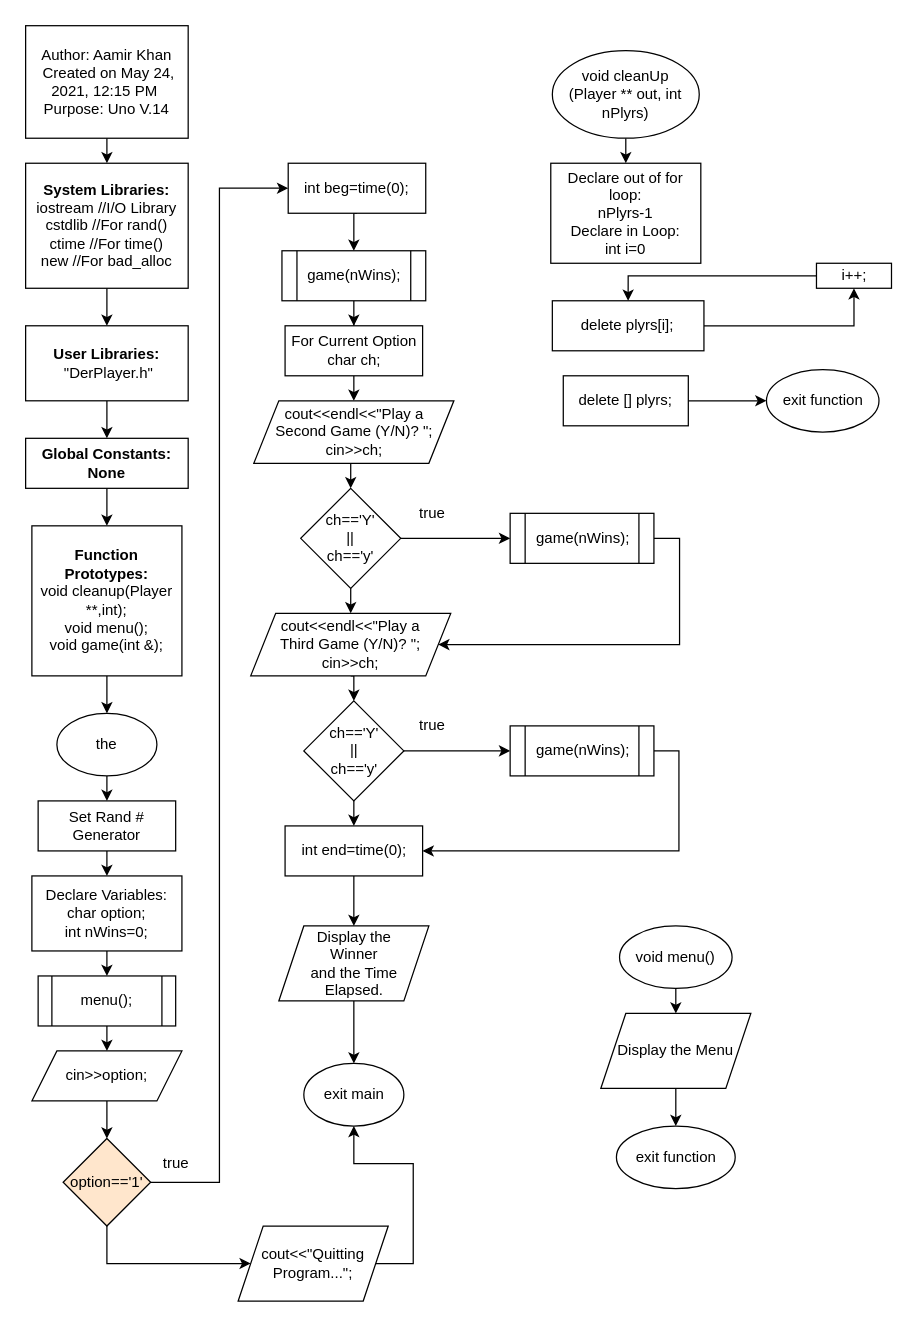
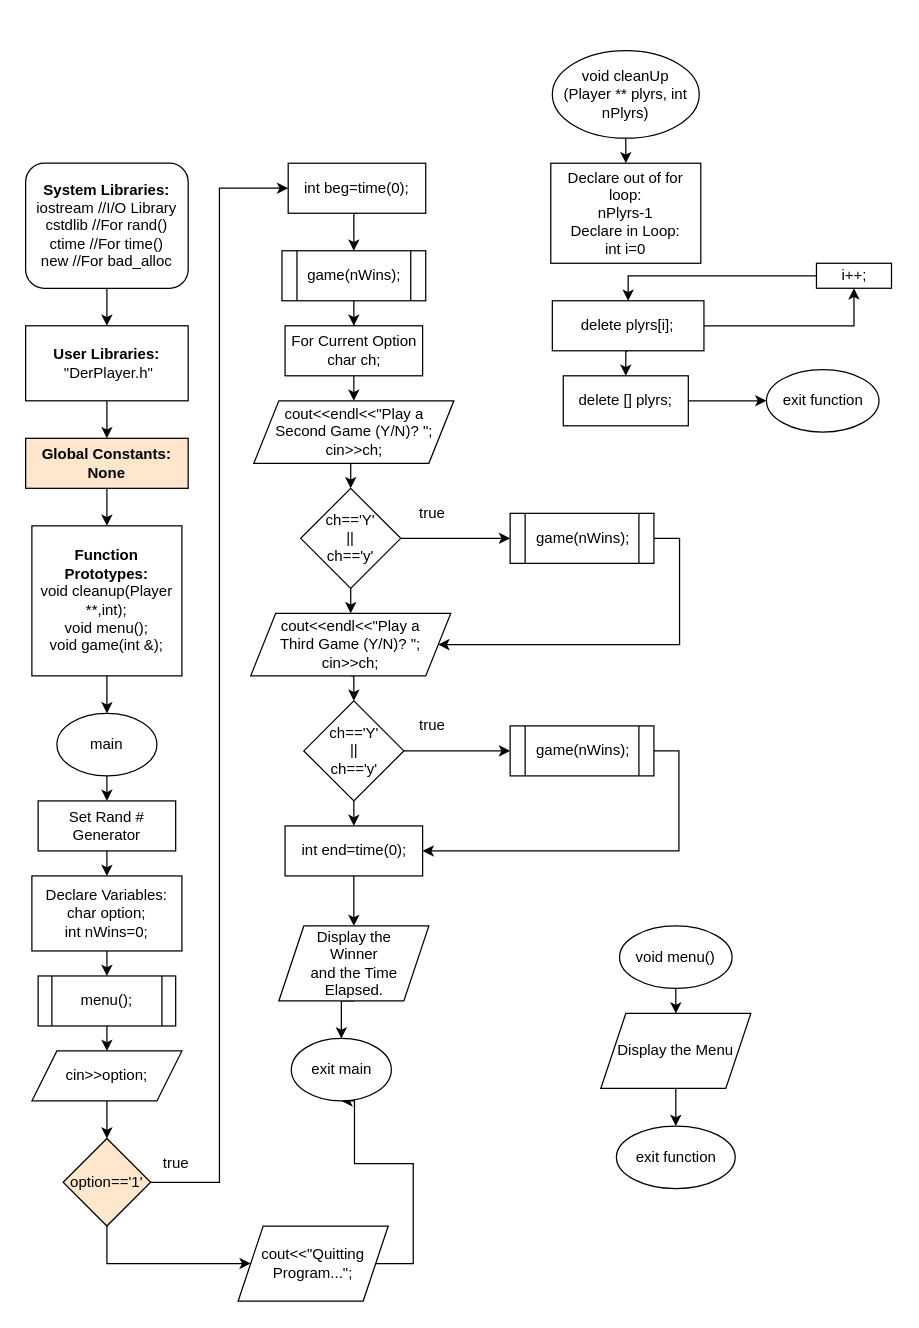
(107, 82) -> none
(626, 94) -> (626, 94)
(107, 146) -> none
(107, 226) -> (107, 226)
none -> (626, 359)
(107, 463) -> (107, 463)
(107, 744) -> (107, 744)
(354, 1094) -> (341, 1069)
